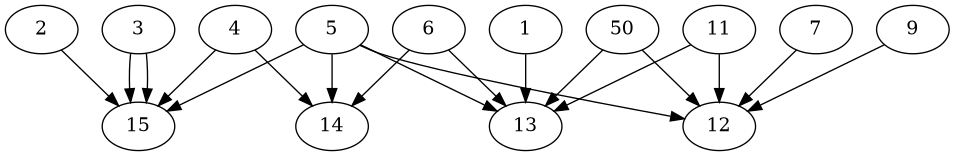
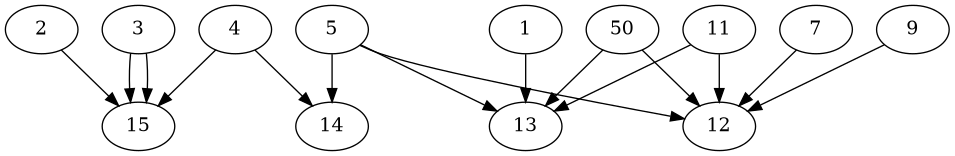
(429, 30) -> none
(242, 75) -> none
